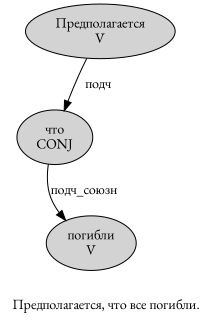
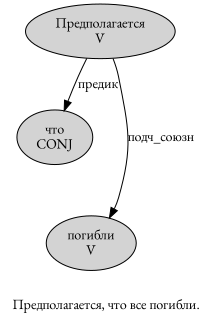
(98, 84) -> (98, 84)
(48, 190) -> (128, 134)
